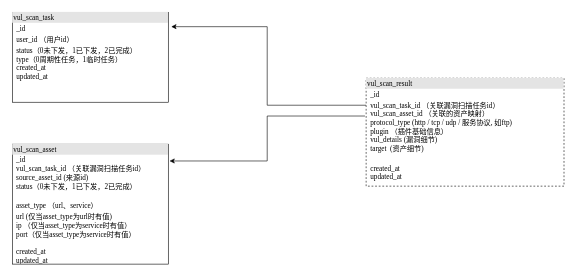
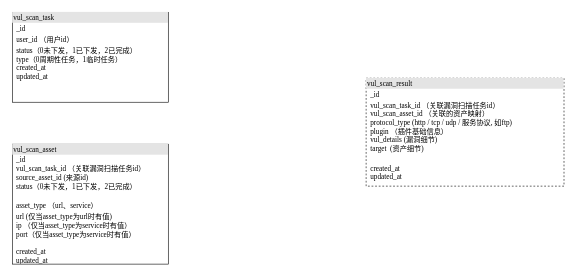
(266, 27) -> none
(267, 116) -> none
